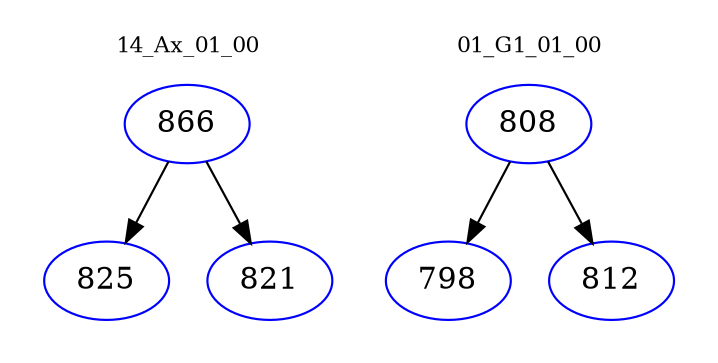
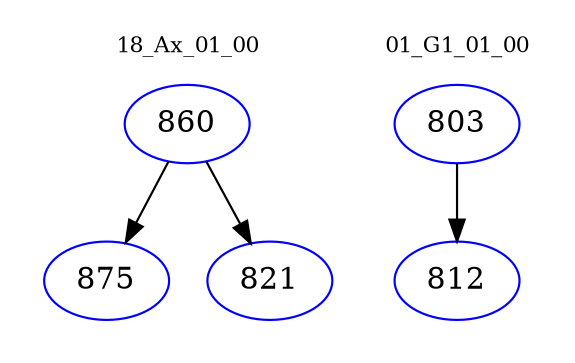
(188, 47) -> (188, 47)
(187, 124) -> (187, 124)
(529, 124) -> (457, 124)
(107, 281) -> (107, 281)
(448, 281) -> none
